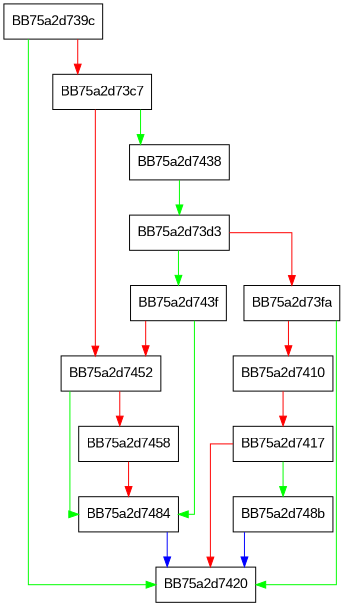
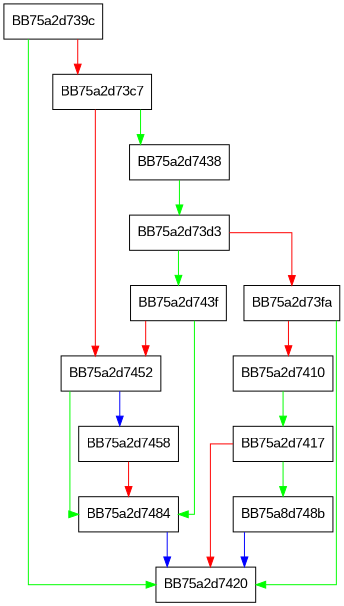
(120, 404) -> (120, 404)
(283, 404) -> (283, 404)
(283, 514) -> (283, 514)
